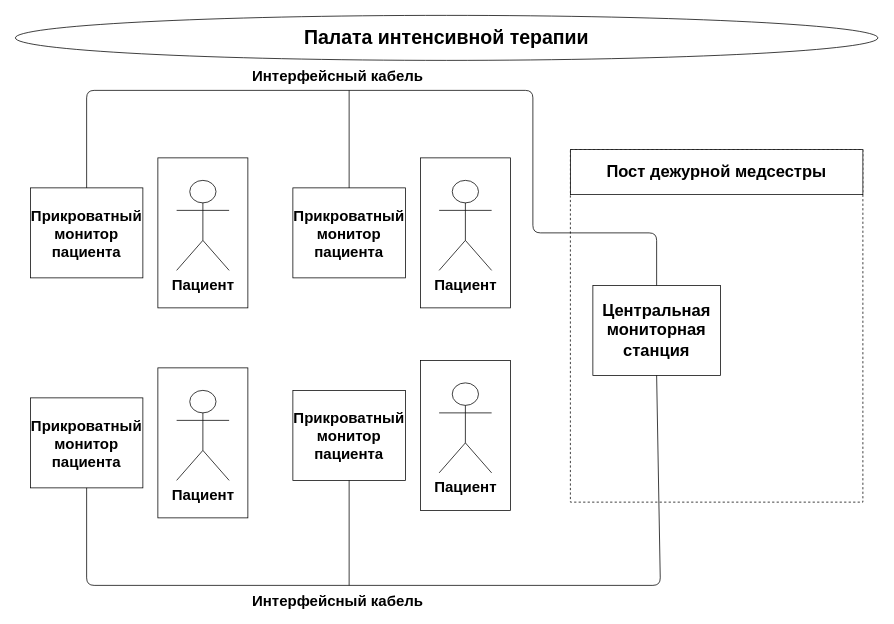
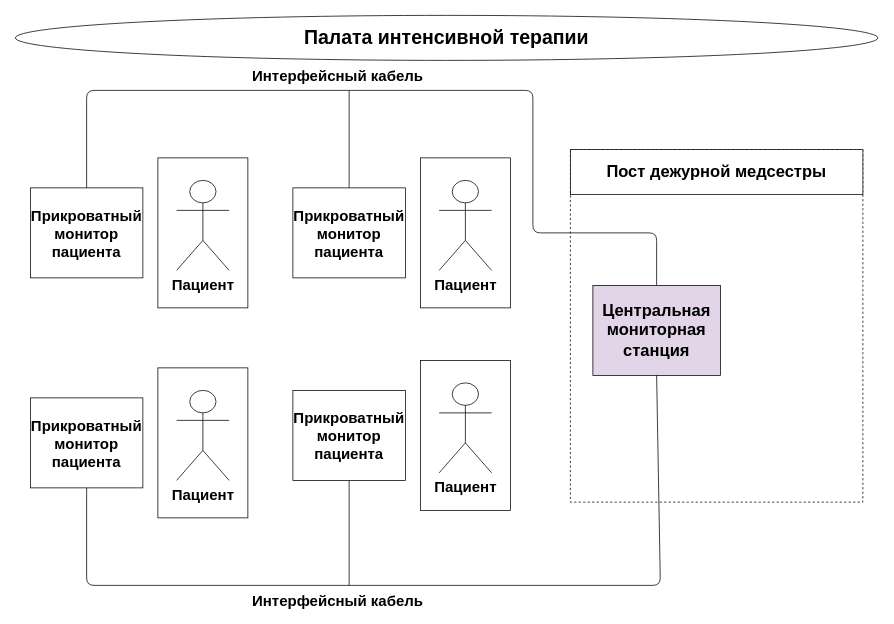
(657, 330) -> (657, 330)
